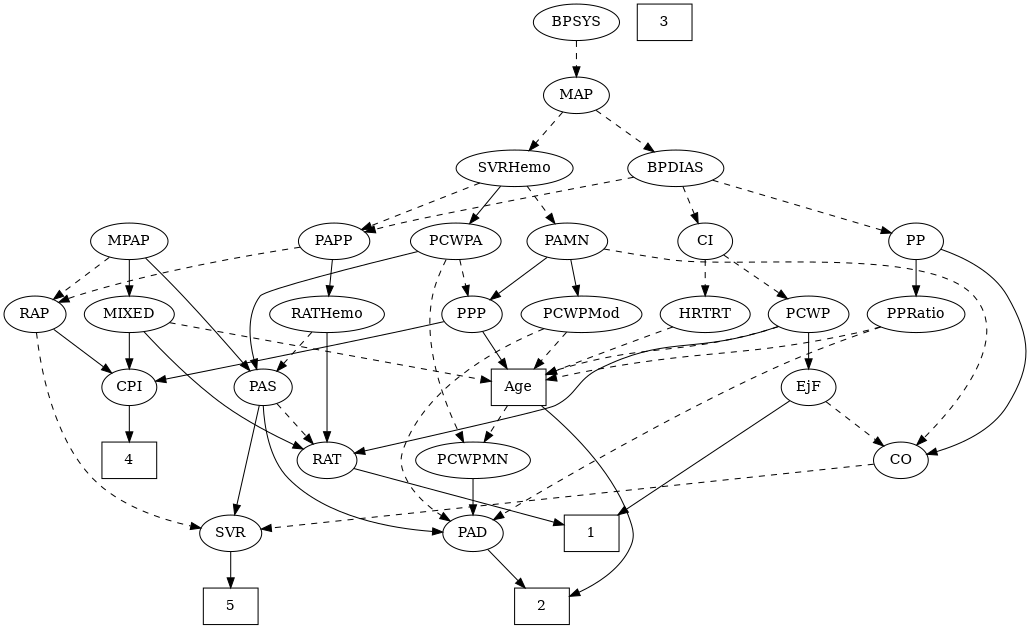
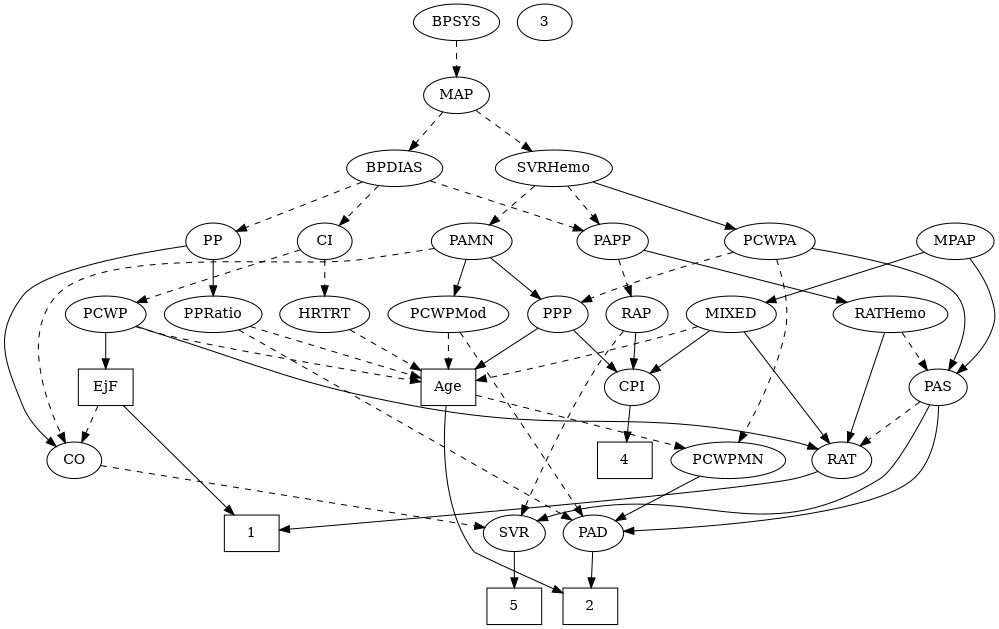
(665, 22) -> (545, 22)
(86, 275) -> none
(809, 387) -> (106, 387)
